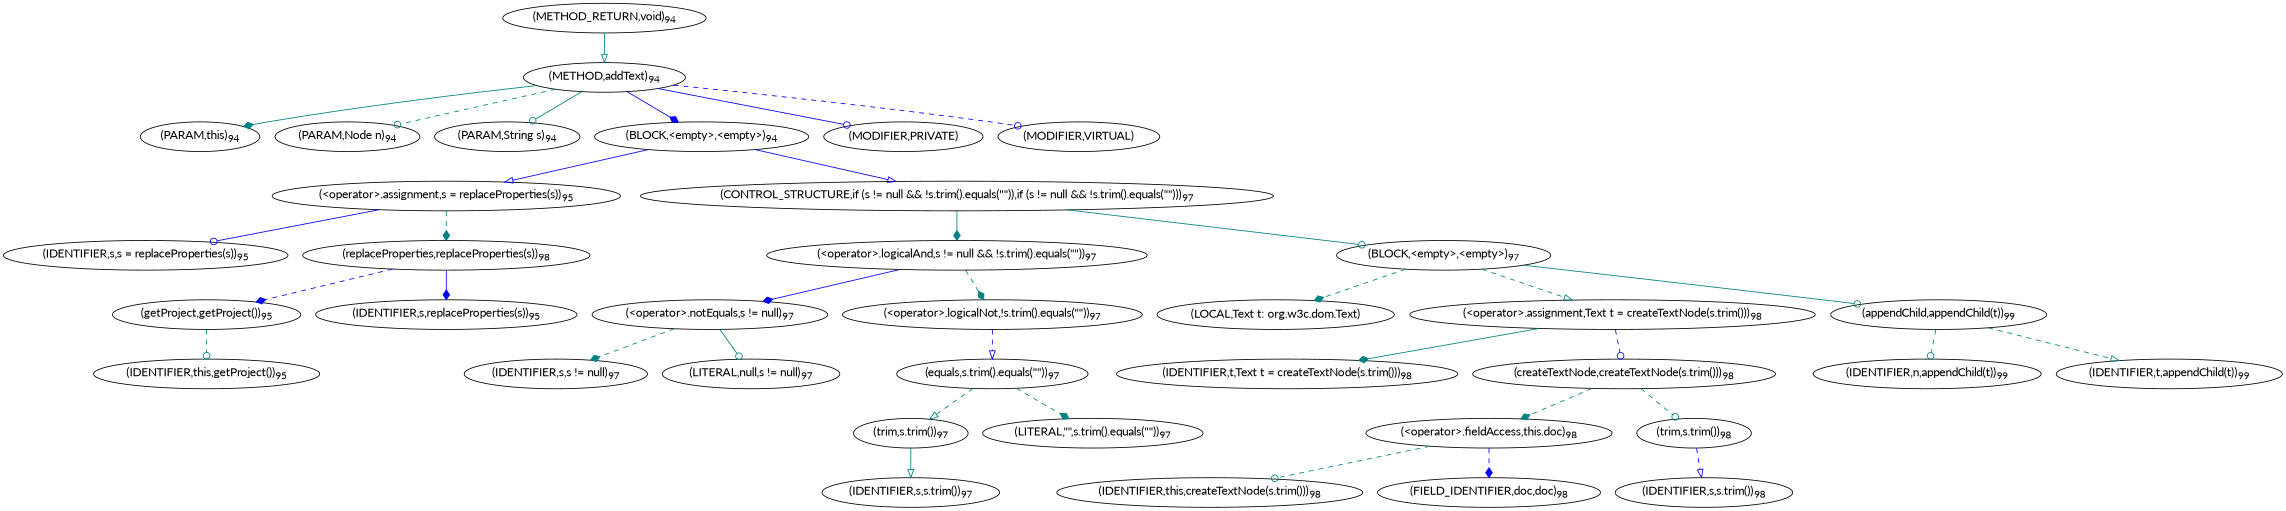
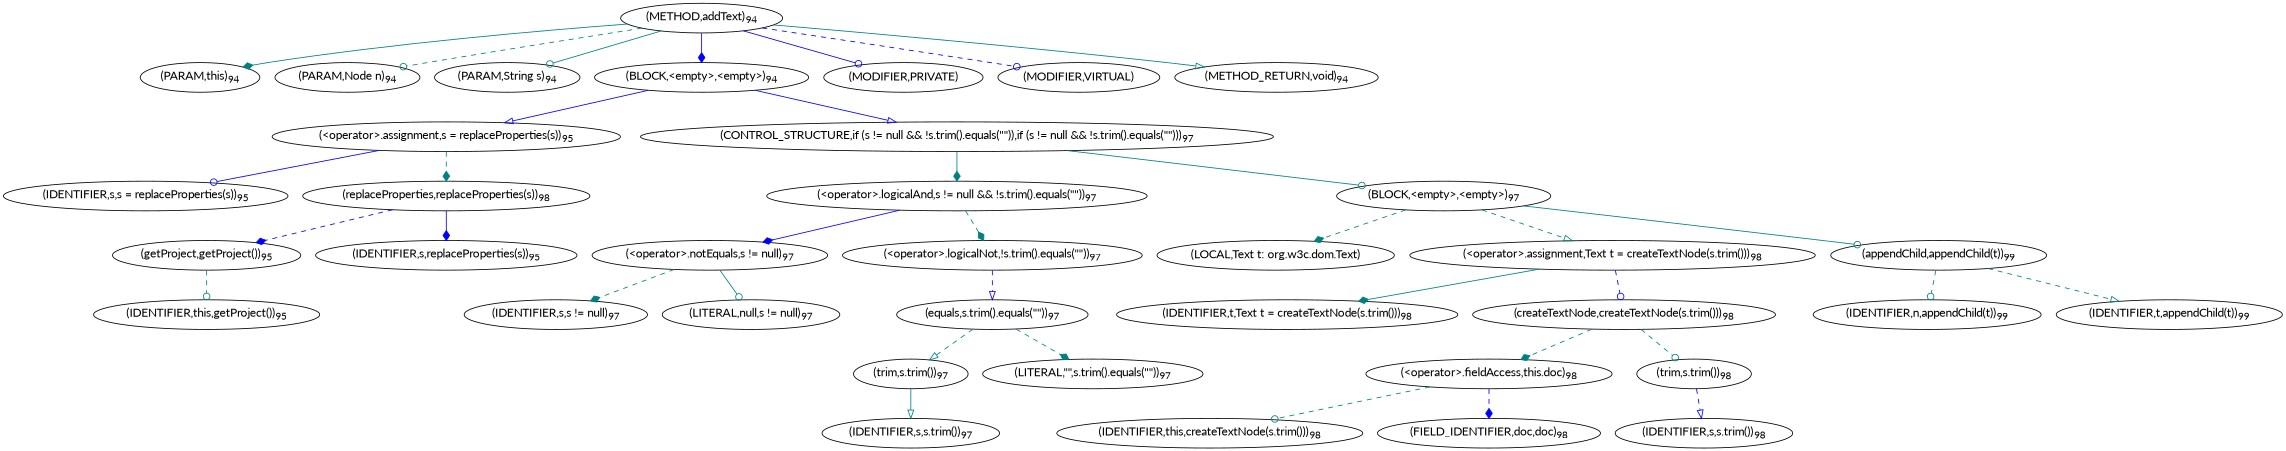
(604, 44) -> (985, 44)
